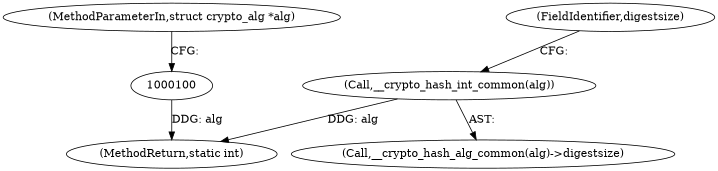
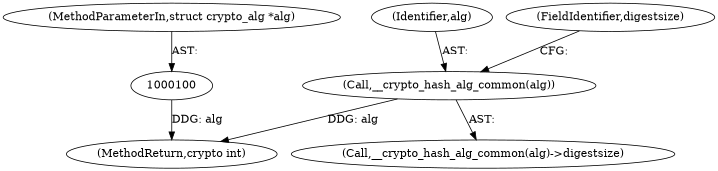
none -> (432, 17)
(187, 51) -> (187, 51)
(449, 86) -> (449, 86)
(172, 154) -> (172, 154)
